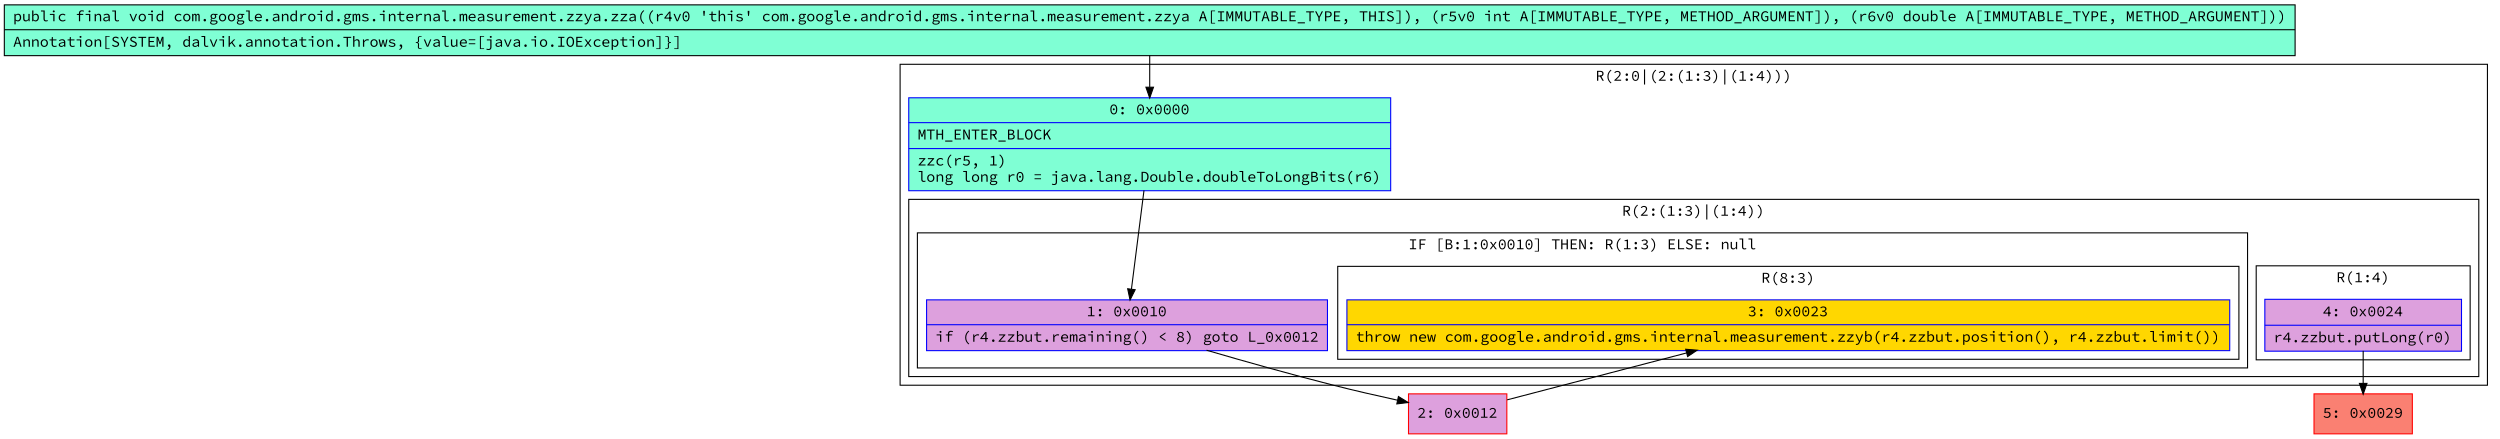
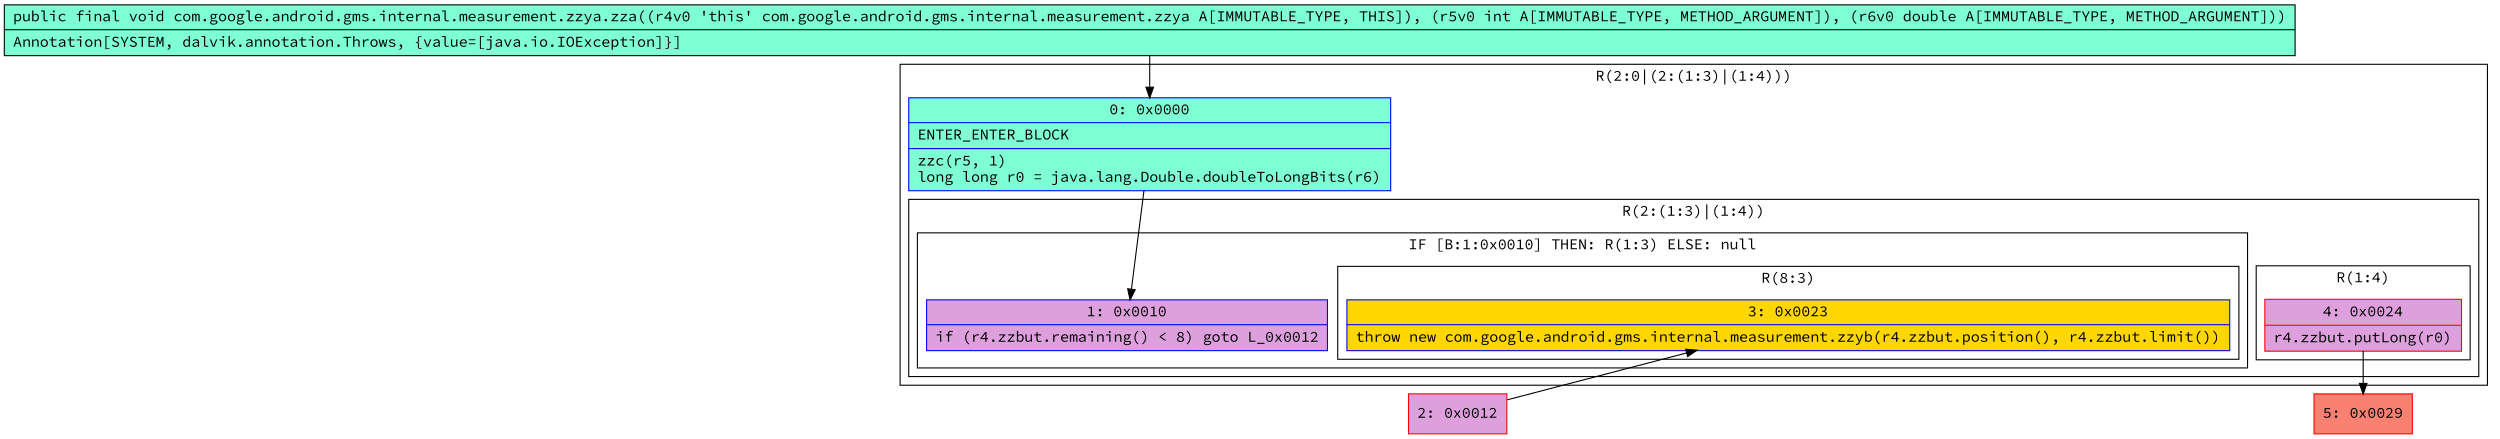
(984, 135) -> (994, 135)
(2363, 325) -> (2363, 325)
(1302, 377) -> none
